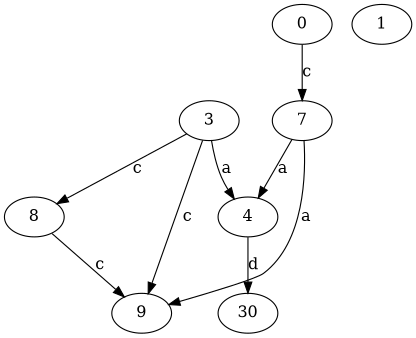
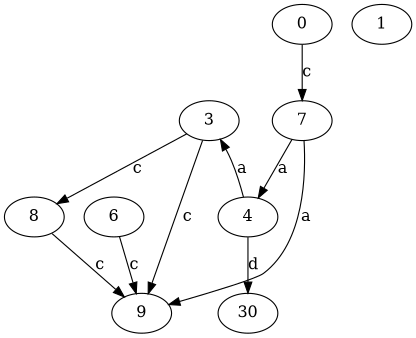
(217, 166) -> (236, 173)
none -> (114, 217)
